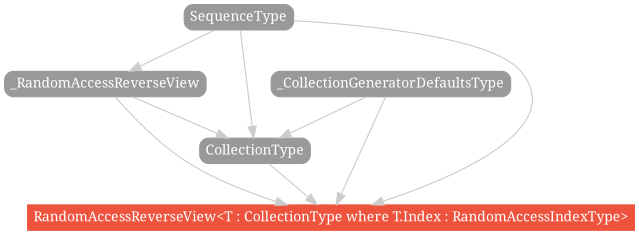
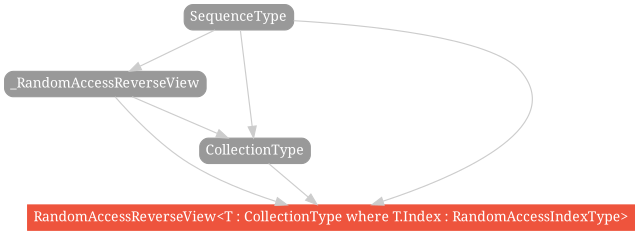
(391, 84) -> none
